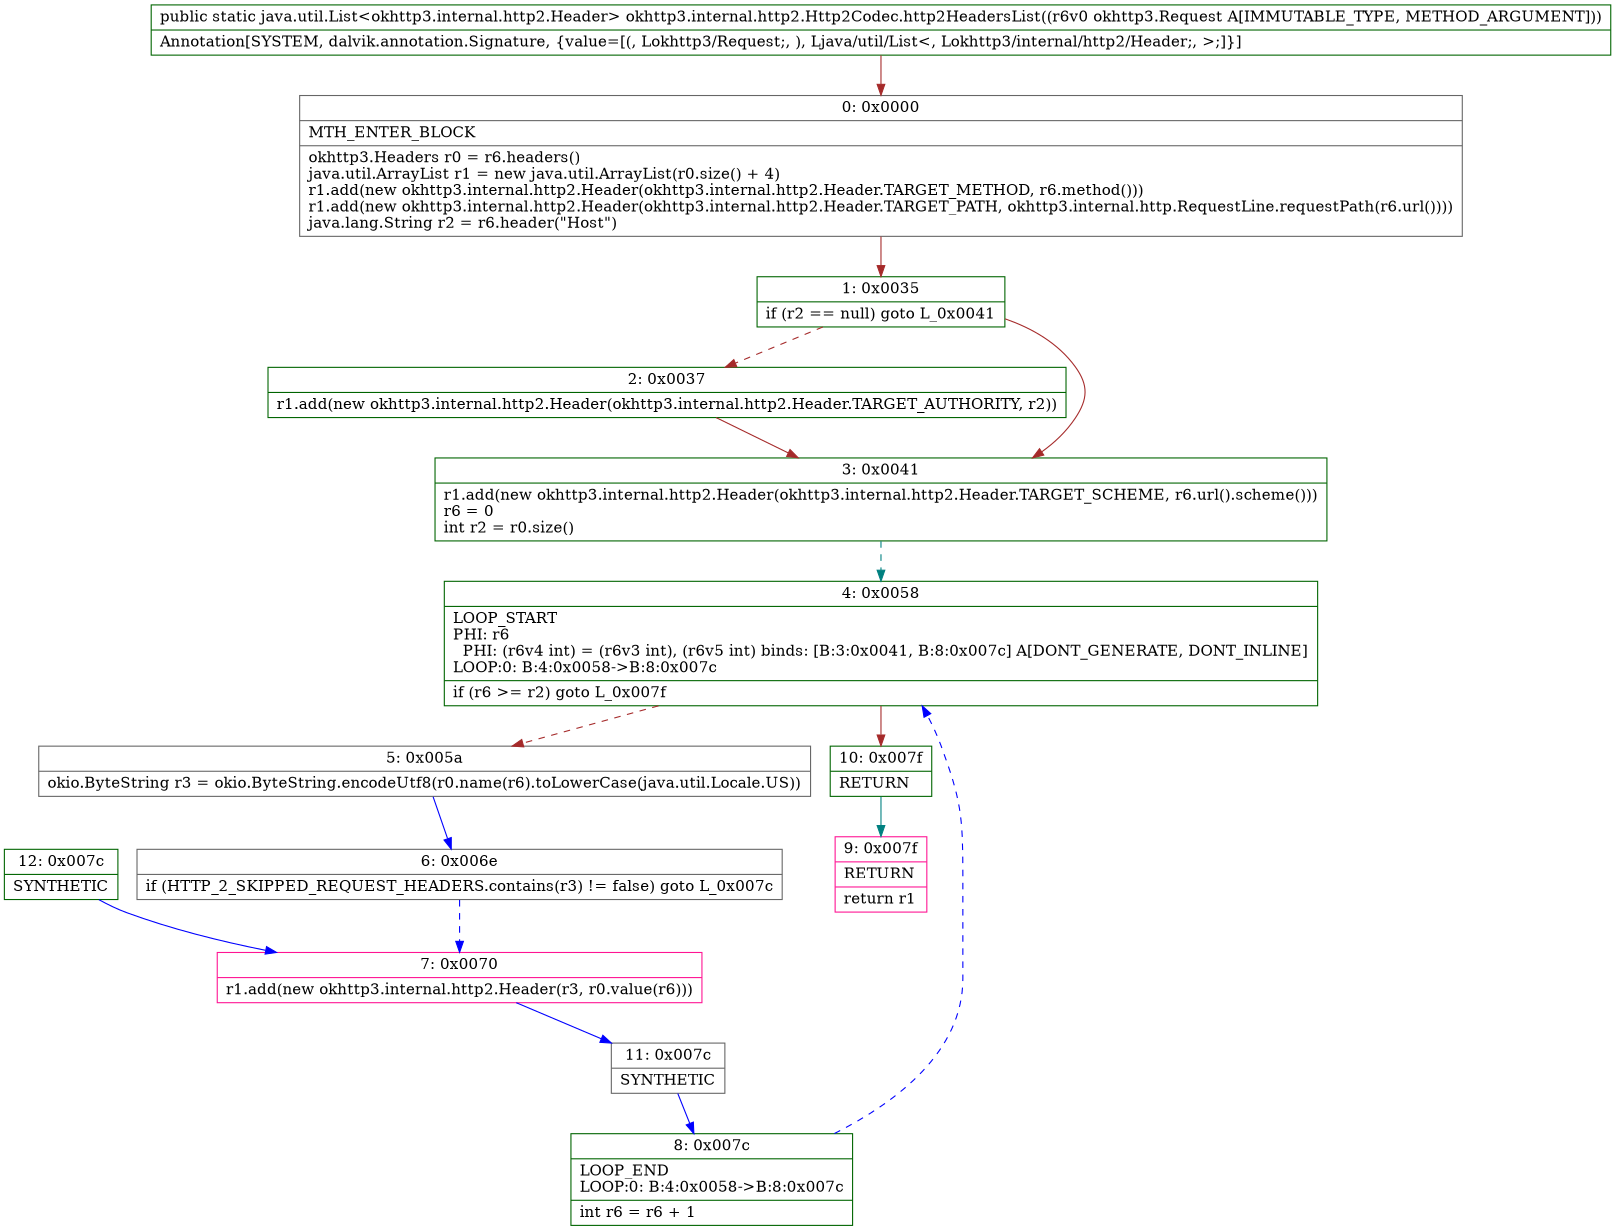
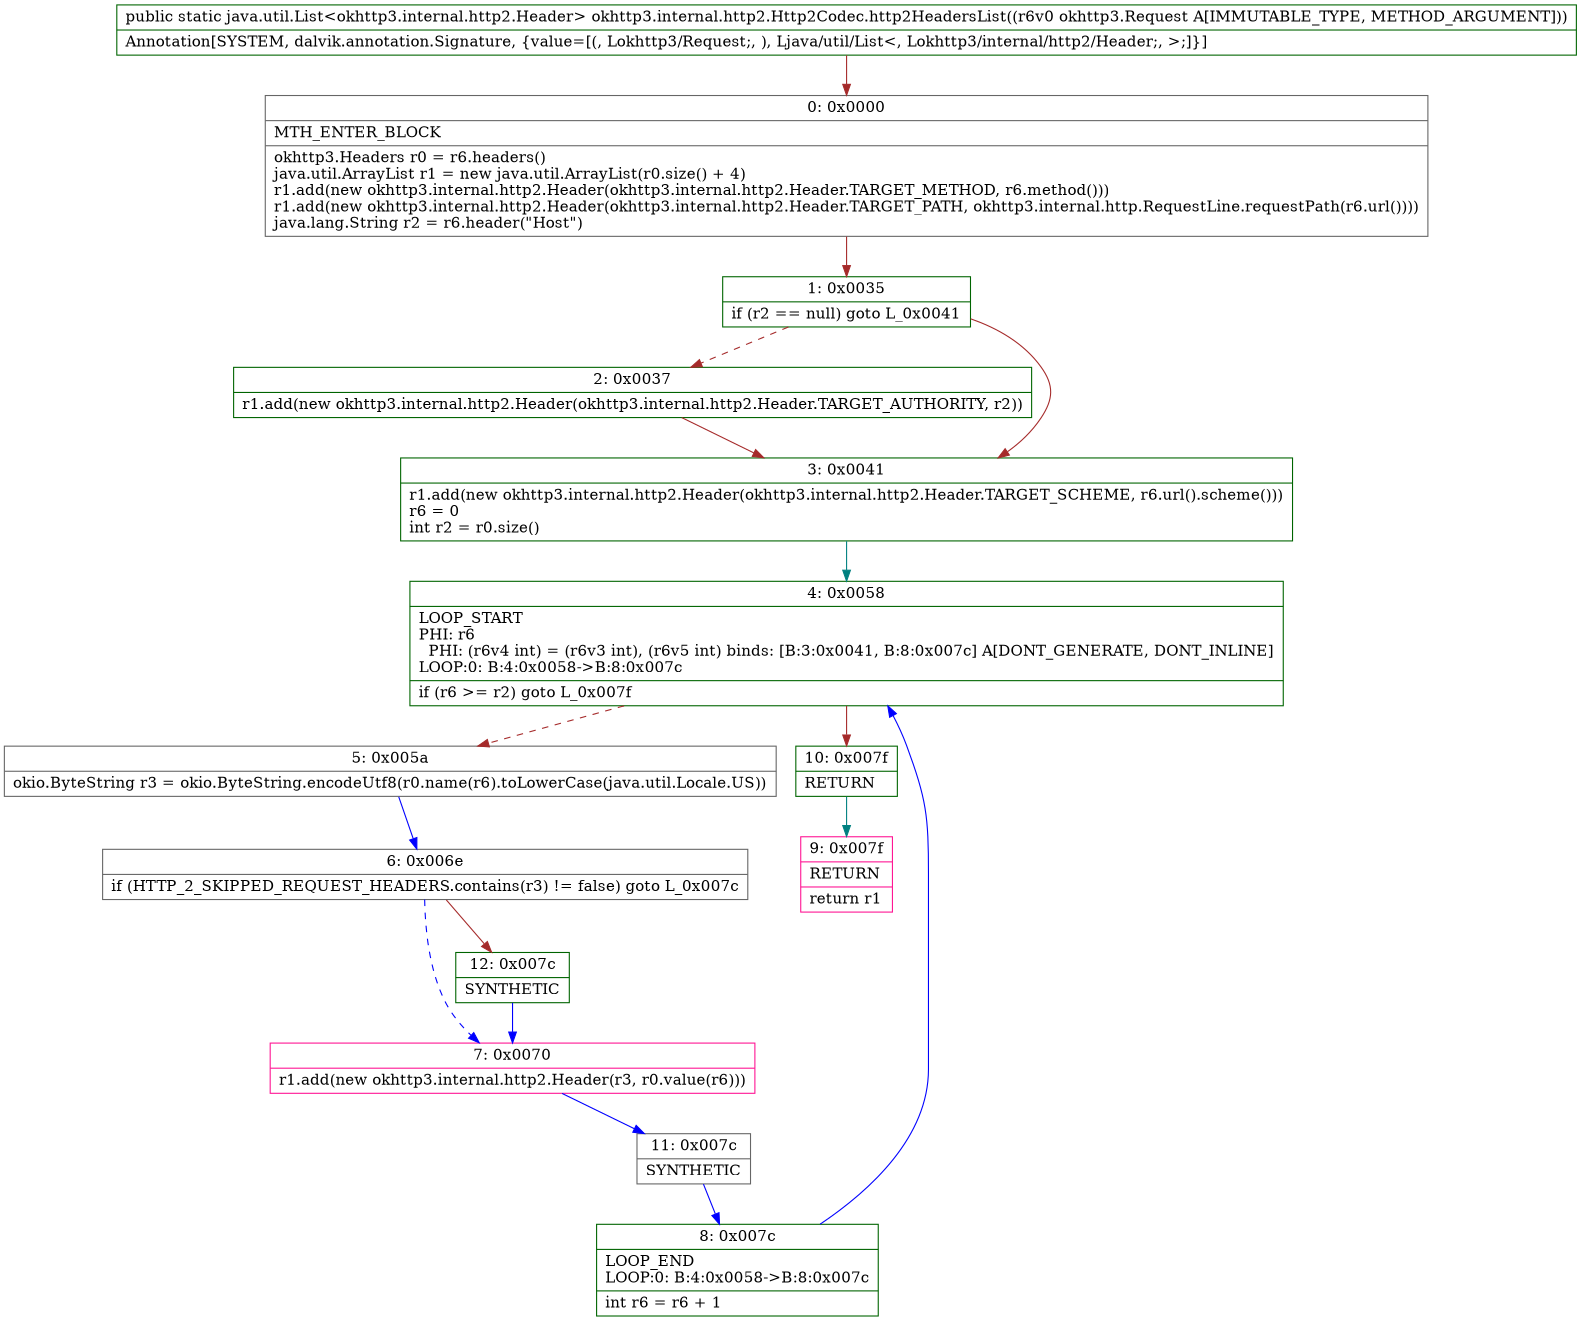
(881, 556) -> (847, 556)
none -> (465, 922)
(963, 950) -> (928, 988)
